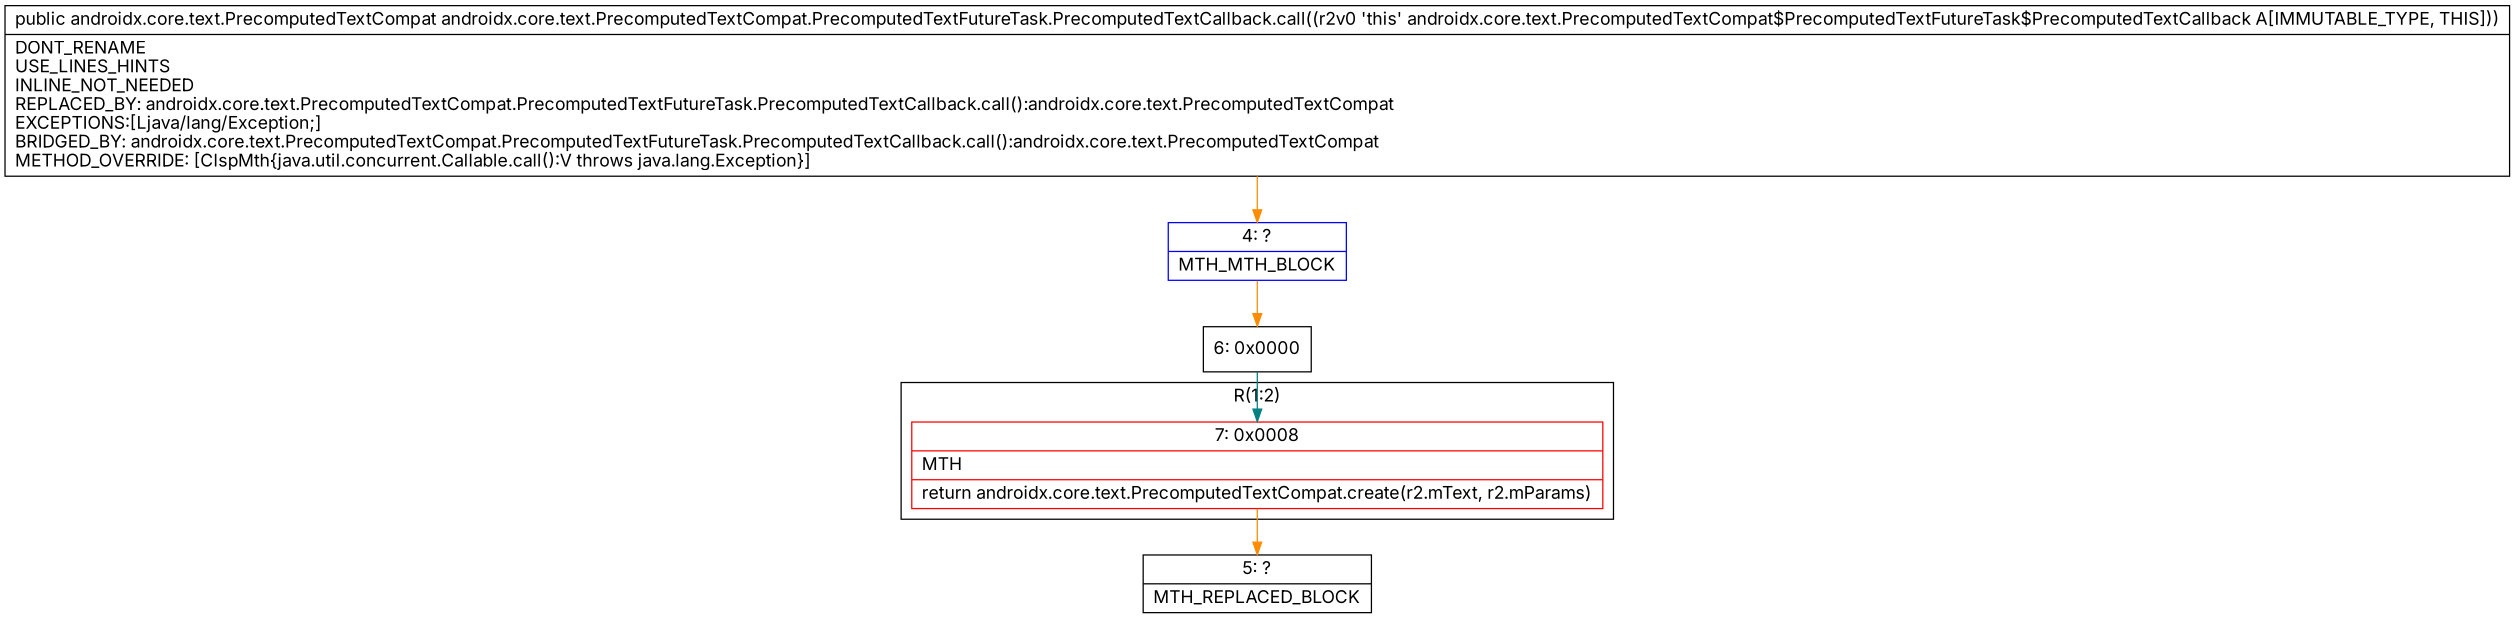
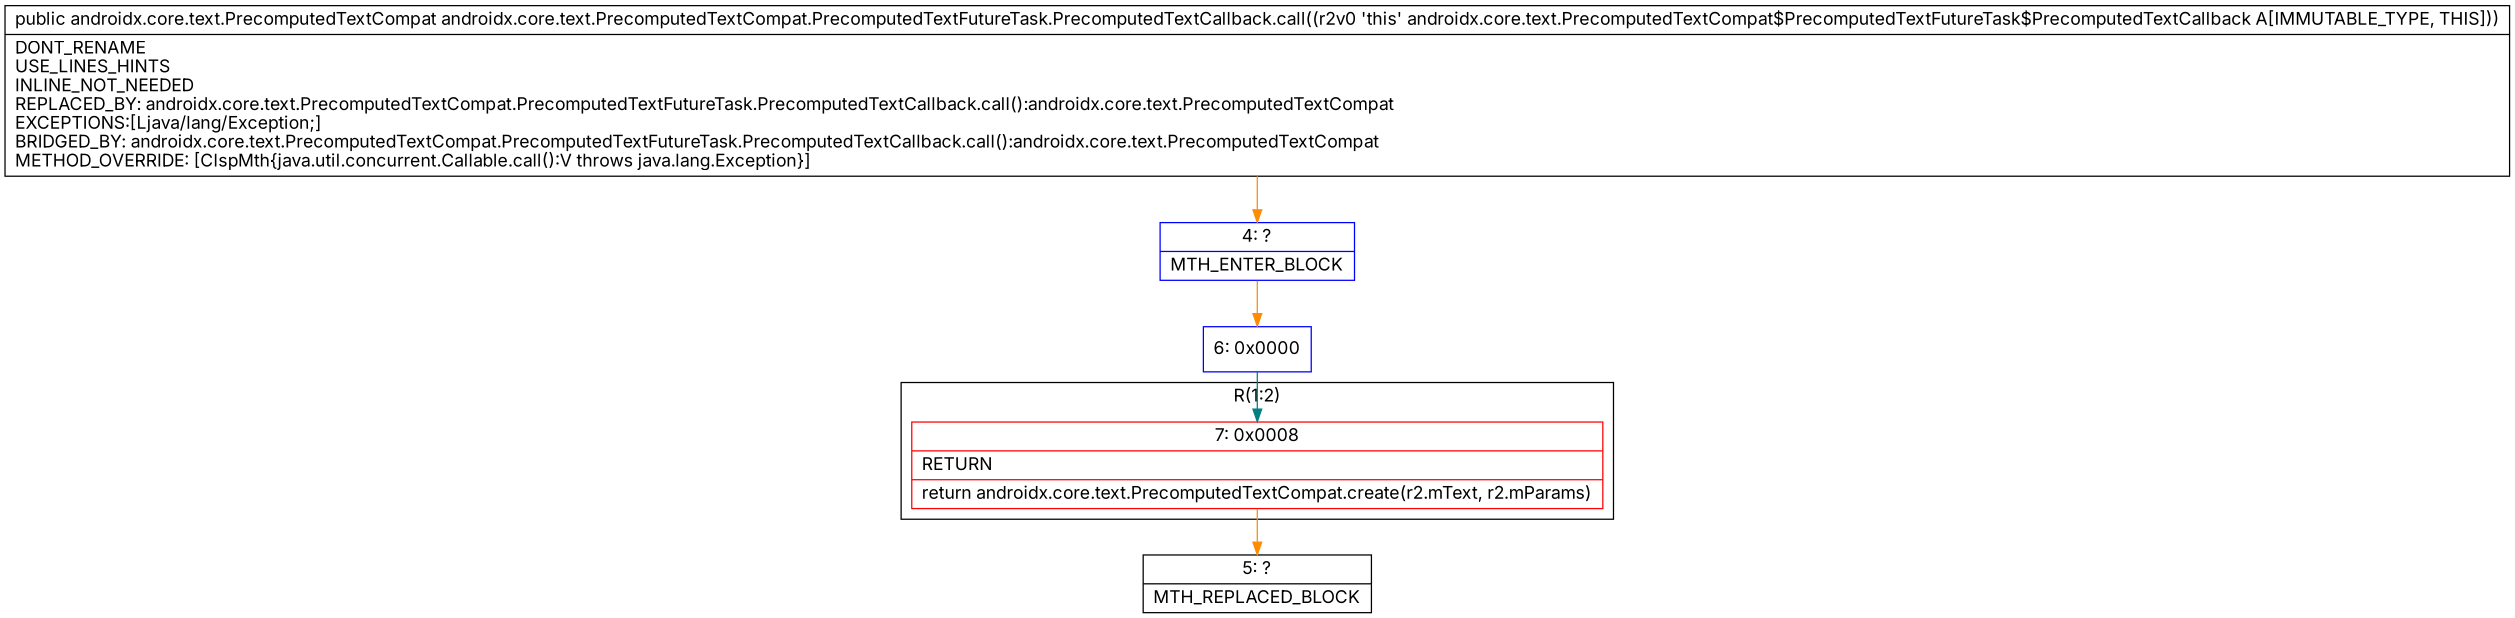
(1257, 265) -> (1257, 265)
(1257, 349) -> (1257, 349)
(943, 465) -> (958, 465)
